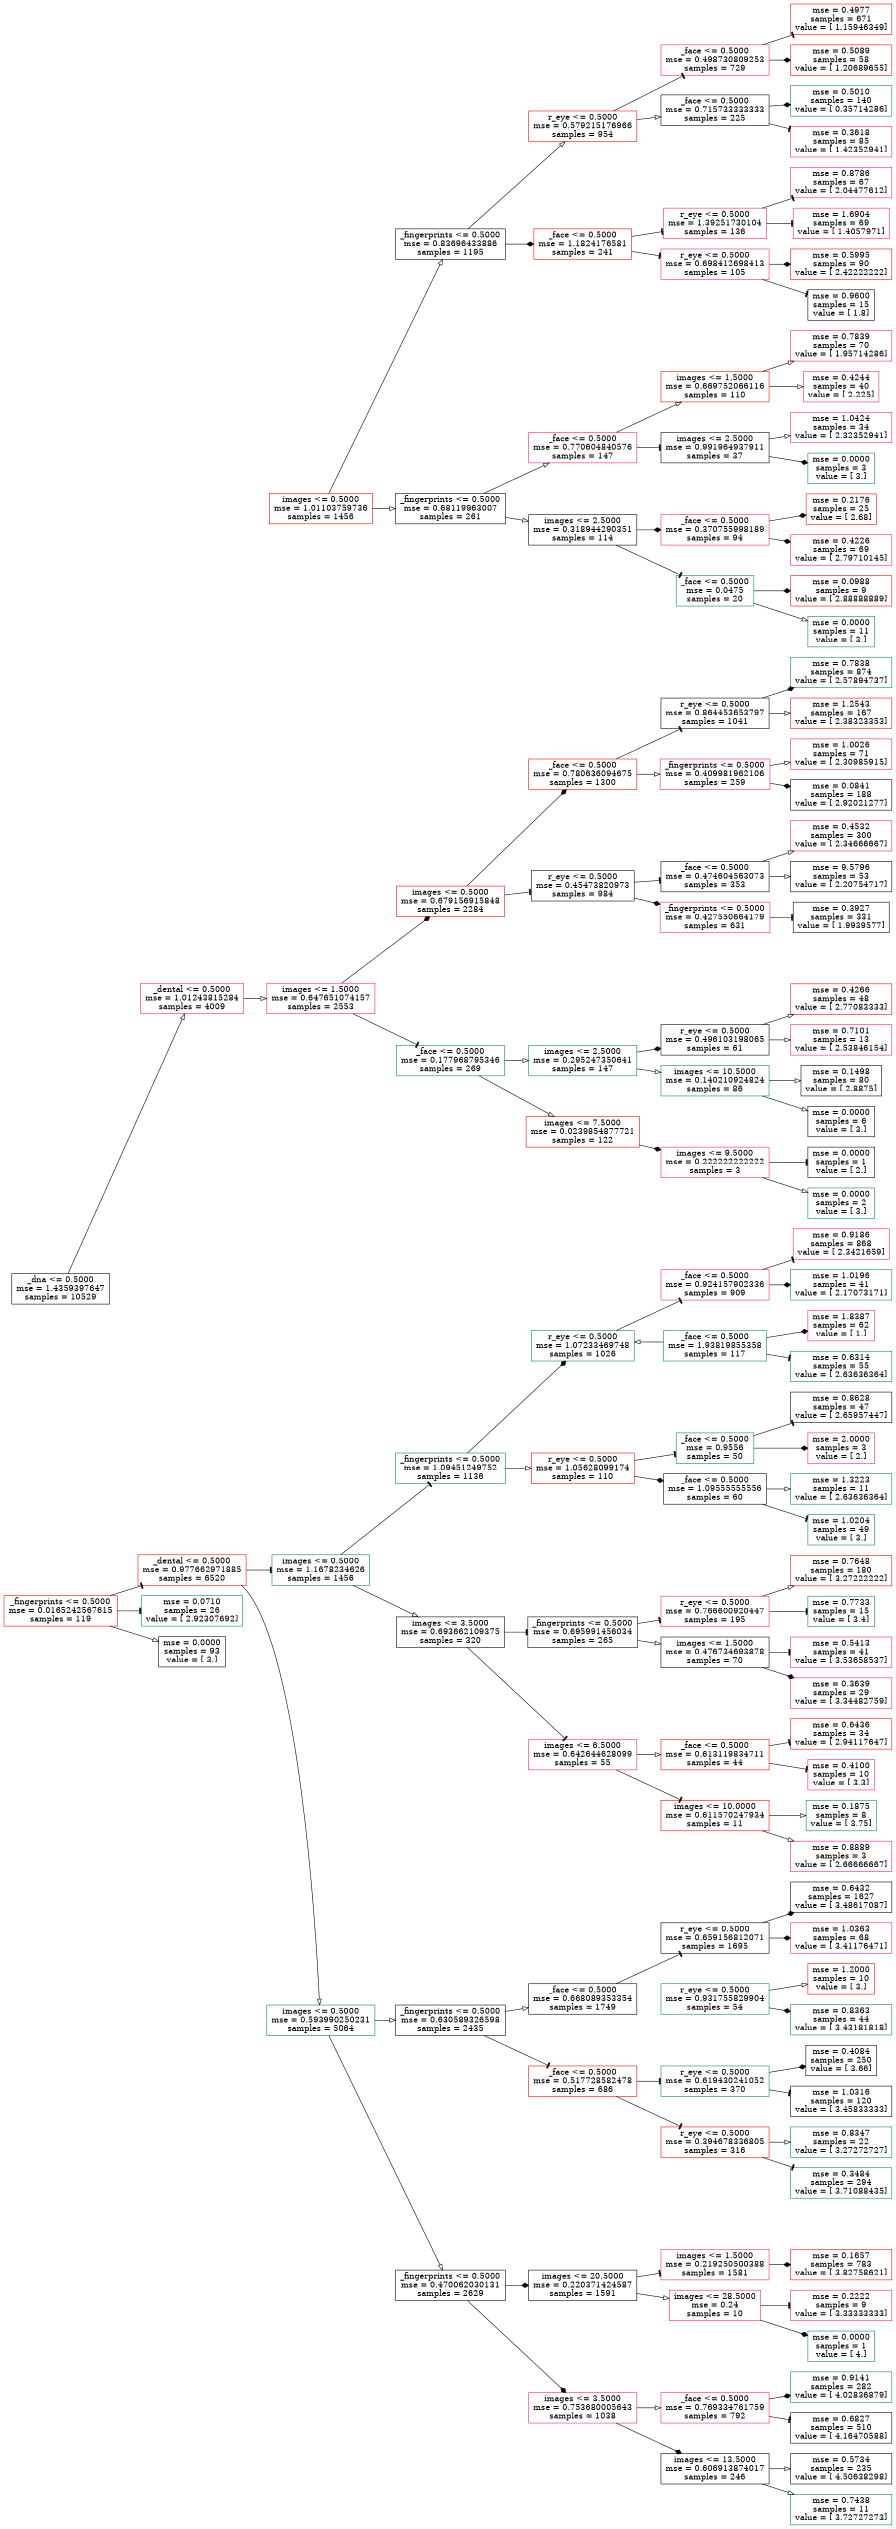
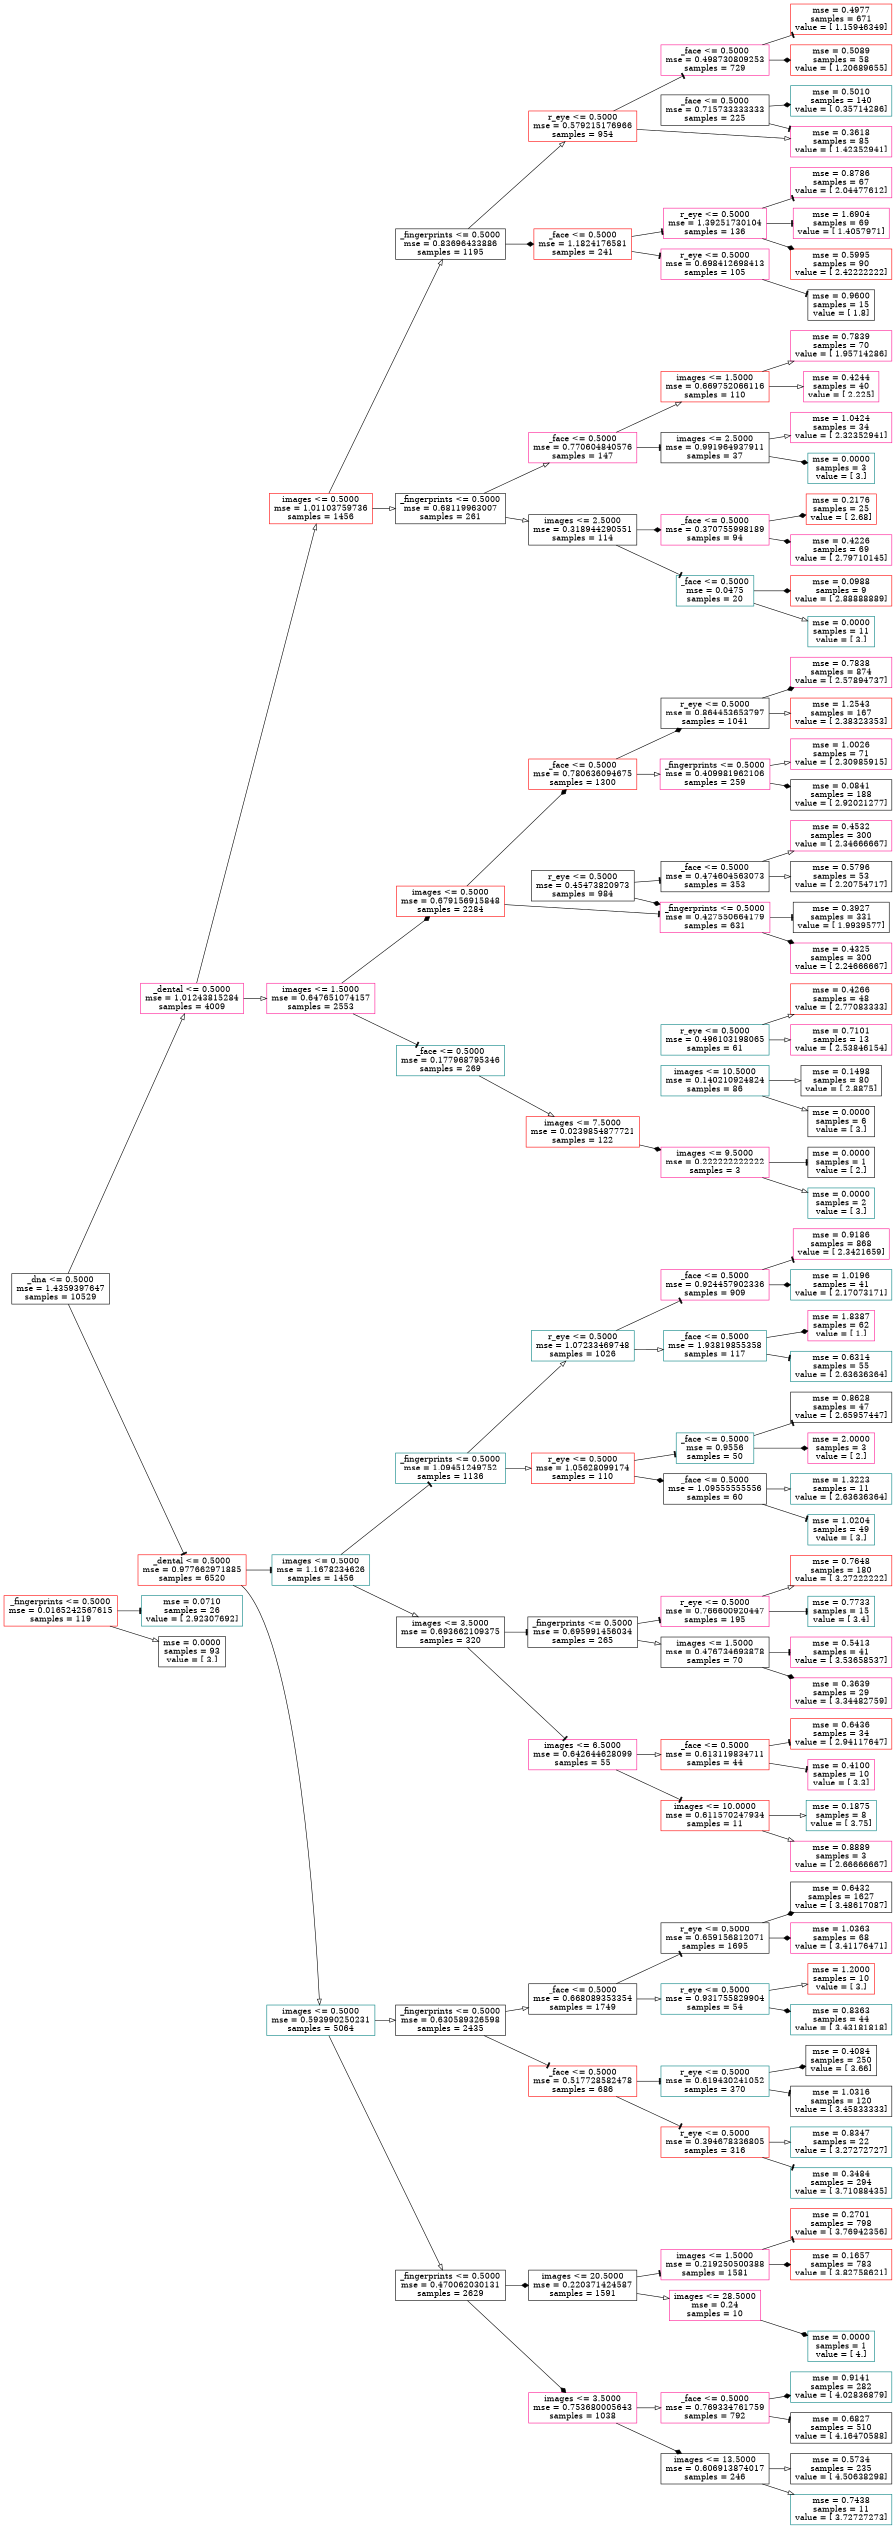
(646, 119) -> (711, 134)
(776, 264) -> (775, 243)
(583, 530) -> (583, 530)
(841, 672) -> (841, 672)
(647, 744) -> (647, 744)
none -> (256, 756)
(841, 877) -> (841, 877)
(516, 894) -> (581, 909)
none -> (841, 958)
(715, 1040) -> (715, 1040)
(583, 1061) -> none
(715, 1285) -> (715, 1285)
(652, 1342) -> (646, 1350)
(514, 1409) -> (514, 1409)
(125, 1591) -> (126, 1428)
none -> (646, 1999)
none -> (841, 2224)
(841, 2305) -> none
